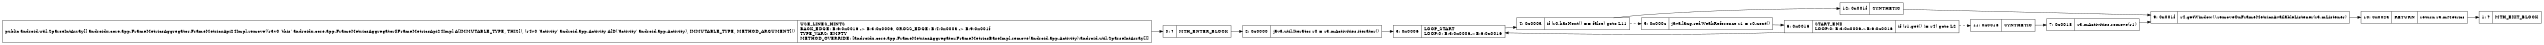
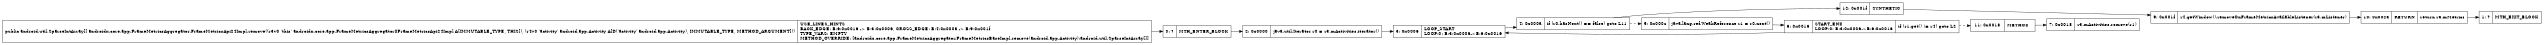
(2143, 22) -> none
(2018, 25) -> (2018, 25)
